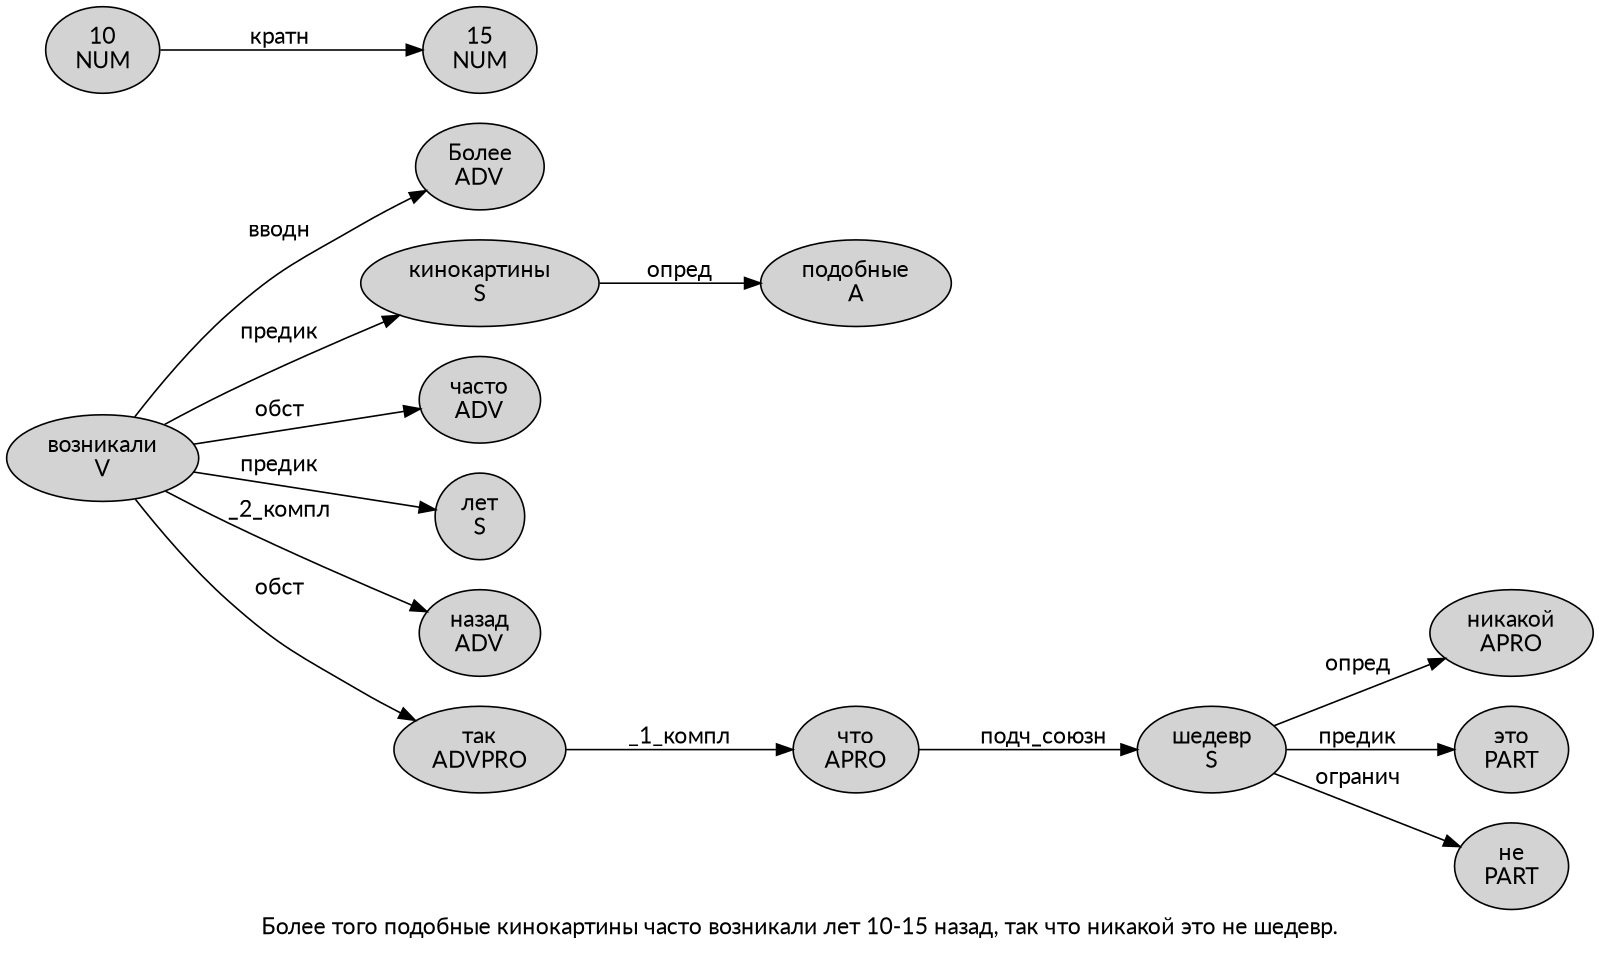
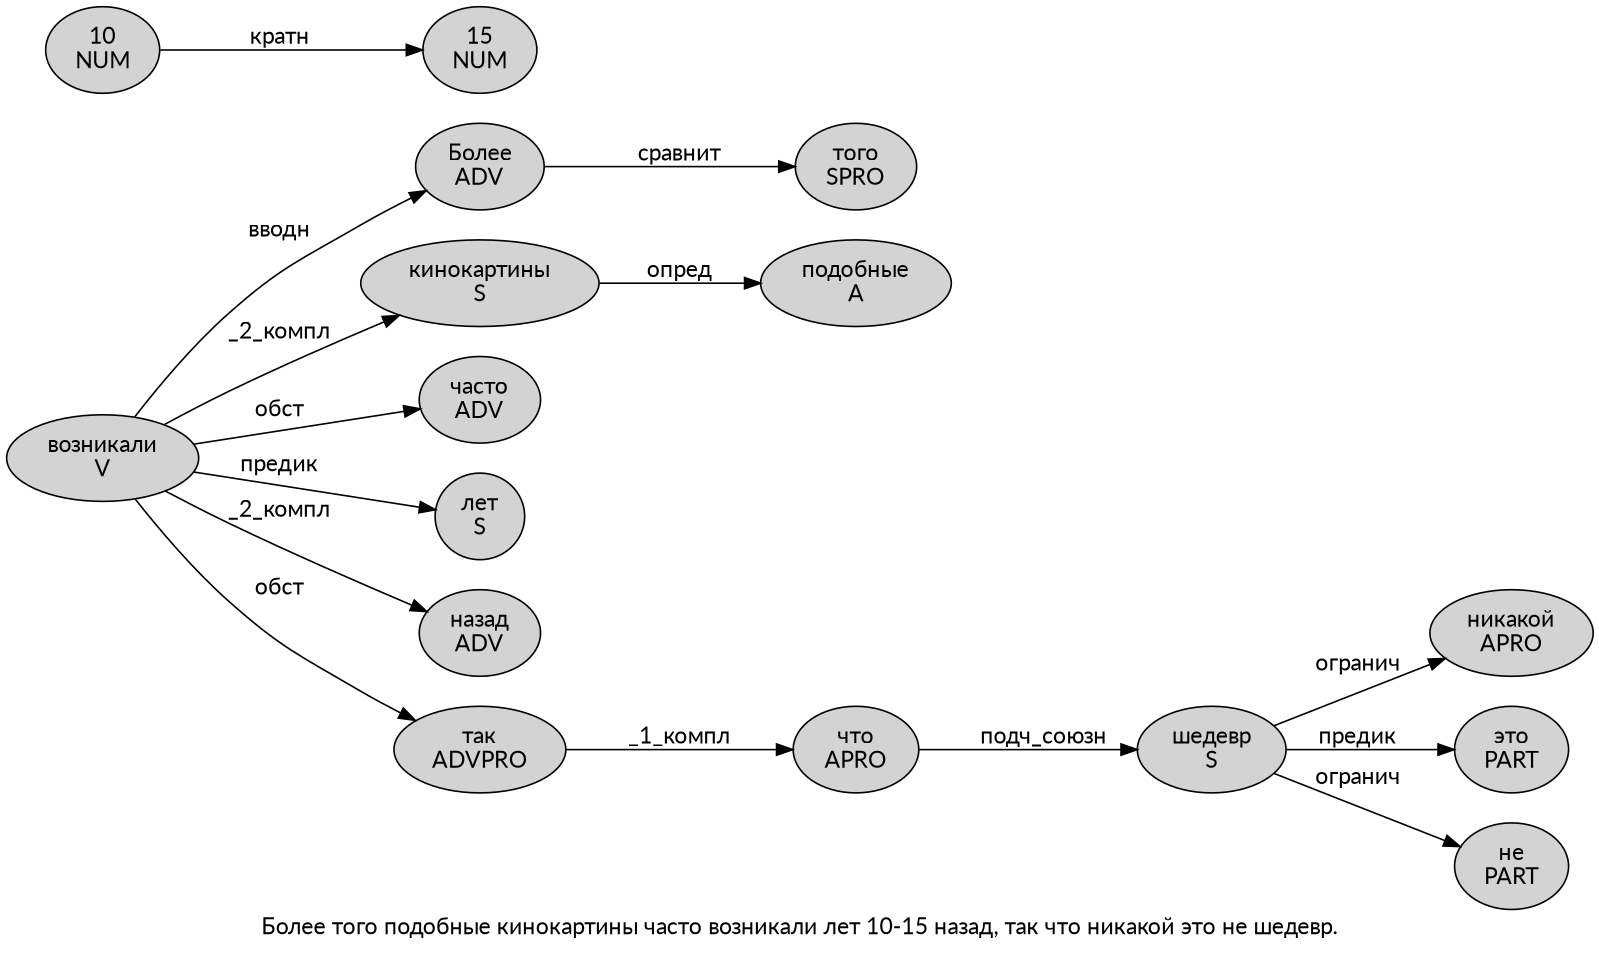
none -> (856, 167)
(280, 333) -> (280, 333)
(1358, 665) -> (1358, 665)
